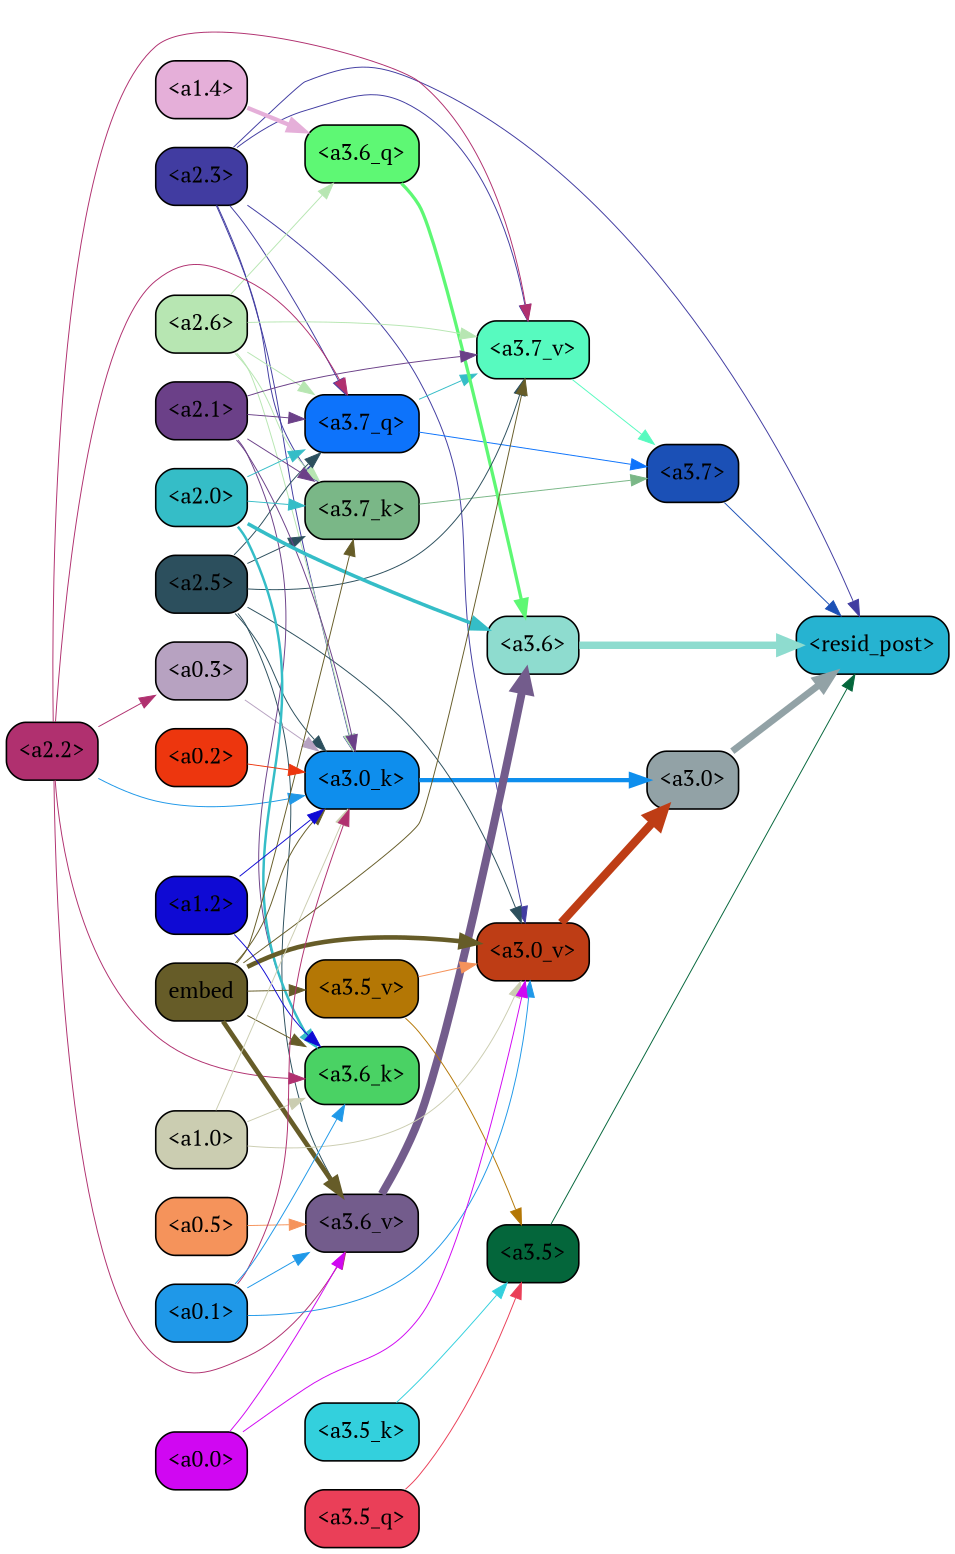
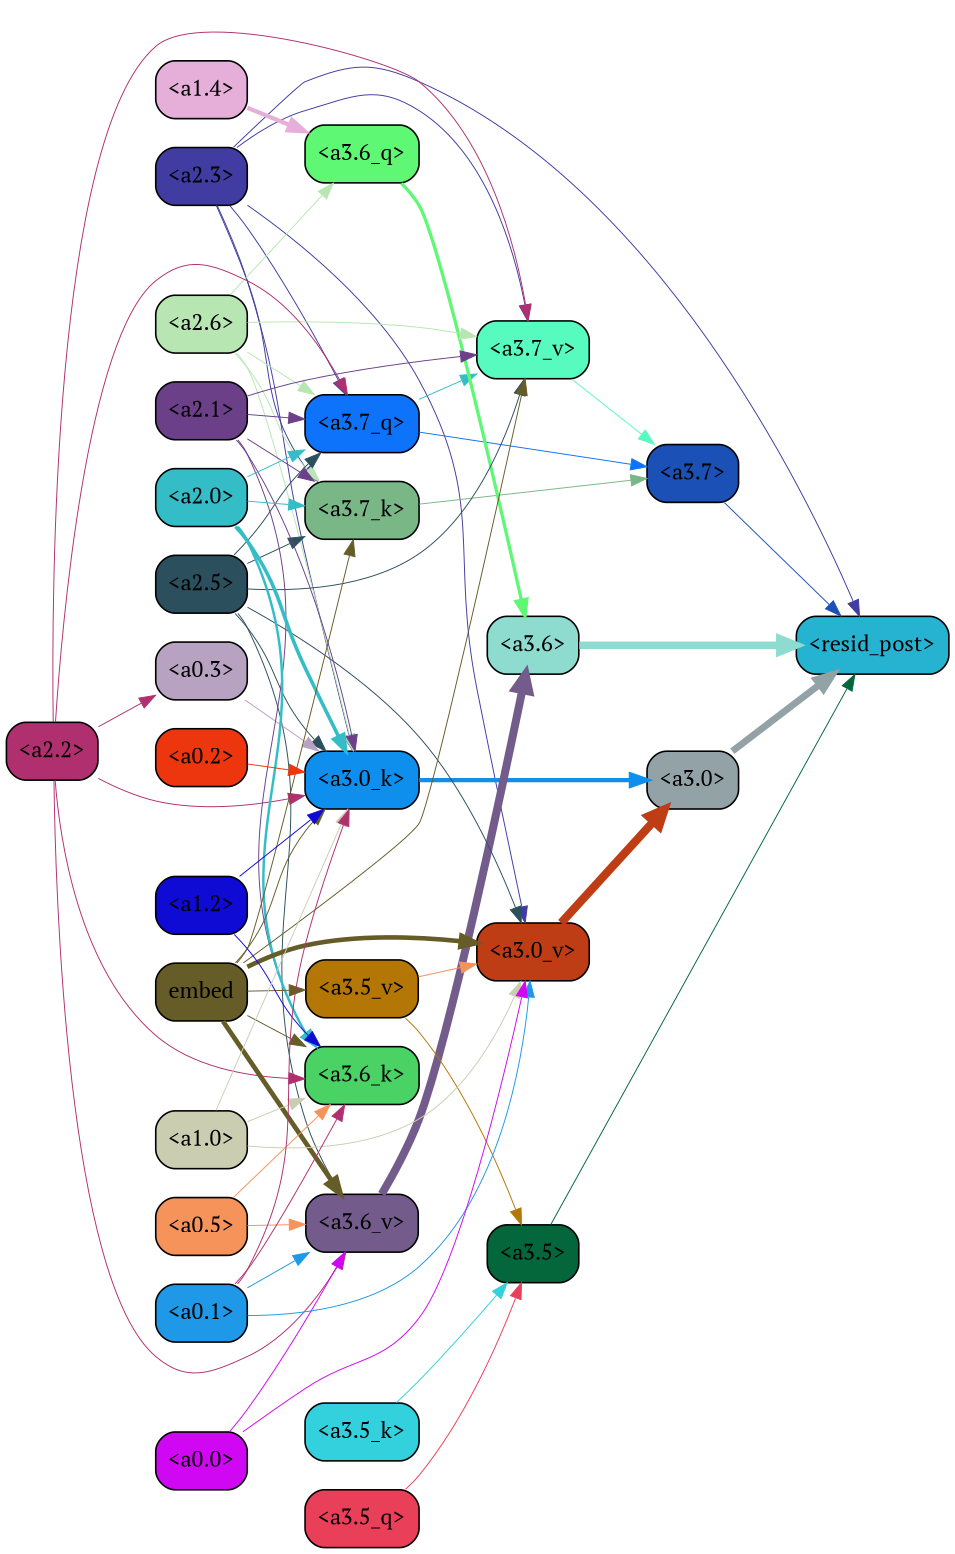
(335, 568) -> (298, 652)
(191, 806) -> (191, 806)
none -> (274, 1159)
(289, 1204) -> (289, 1204)
